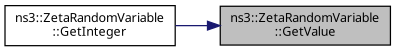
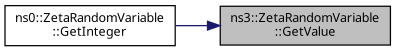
(90, 26) -> (90, 26)
